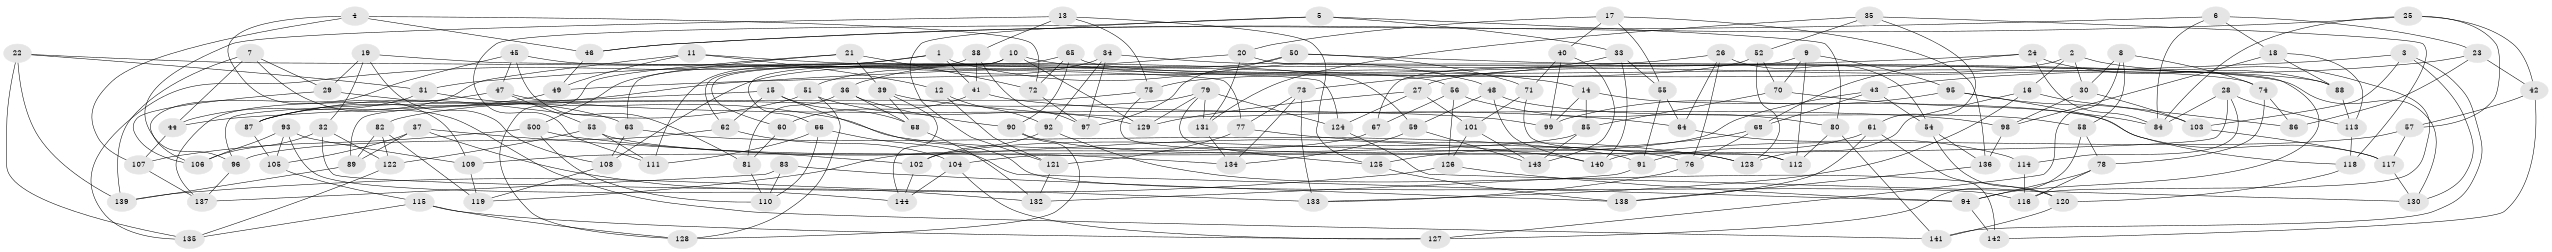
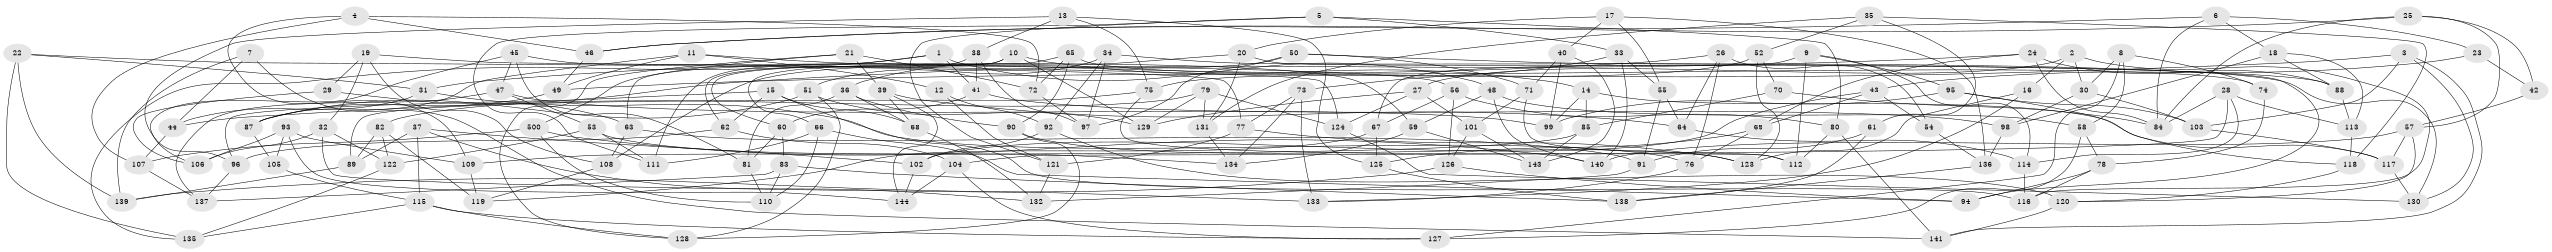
(289, 72) -> none
(1793, 72) -> (1933, 100)
(2294, 128) -> none
none -> (783, 146)
(345, 152) -> (419, 165)
(1249, 153) -> (1376, 146)
(1974, 179) -> (2292, 195)
(1994, 239) -> none
